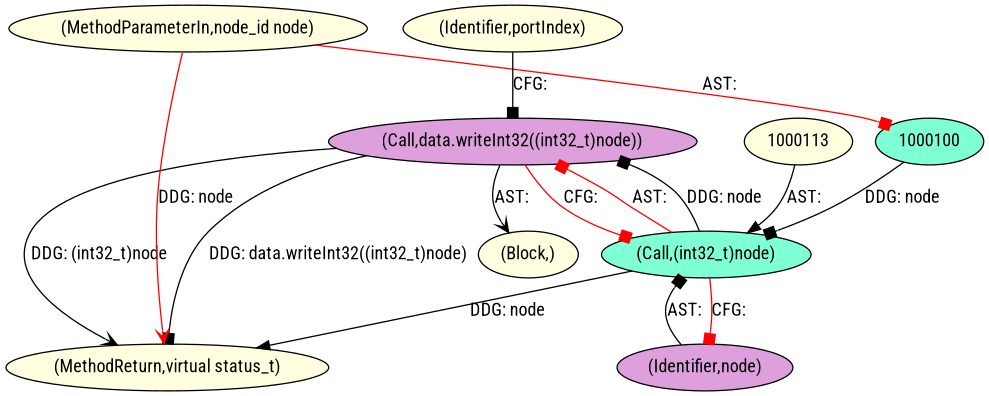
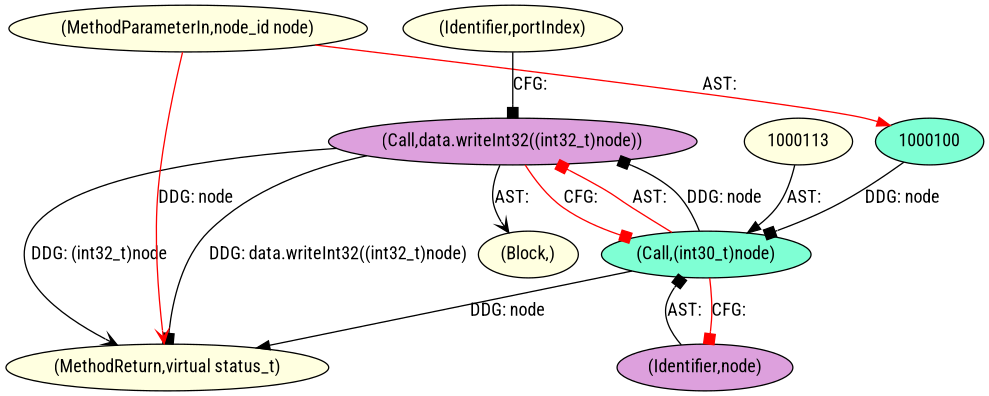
(597, 80) -> (597, 80)
(706, 255) -> (706, 255)
